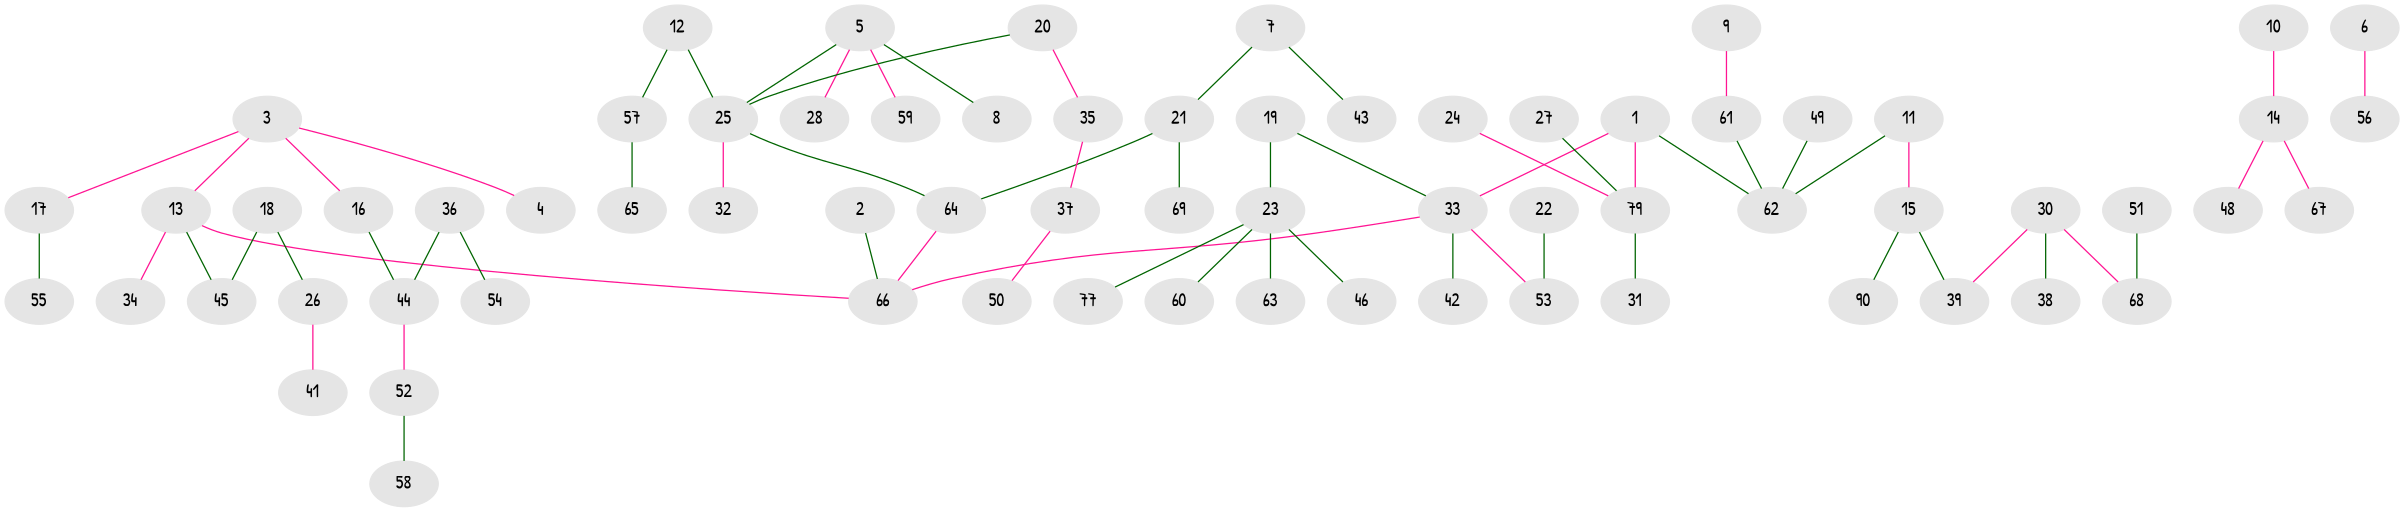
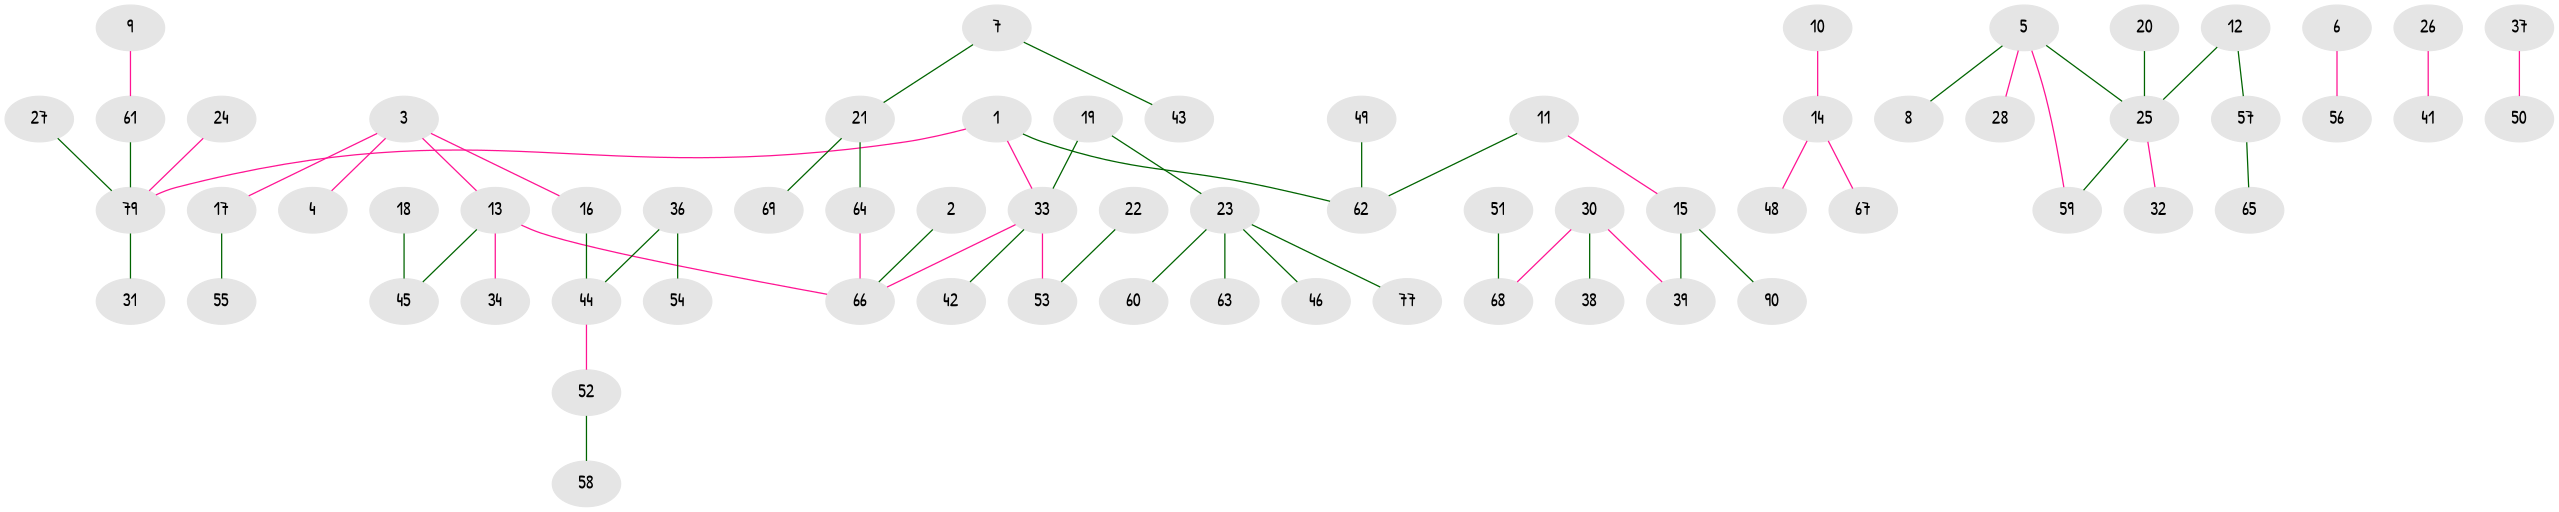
(1088, 119) -> none
(837, 165) -> (2106, 165)
(1749, 165) -> (130, 165)
(290, 256) -> none
